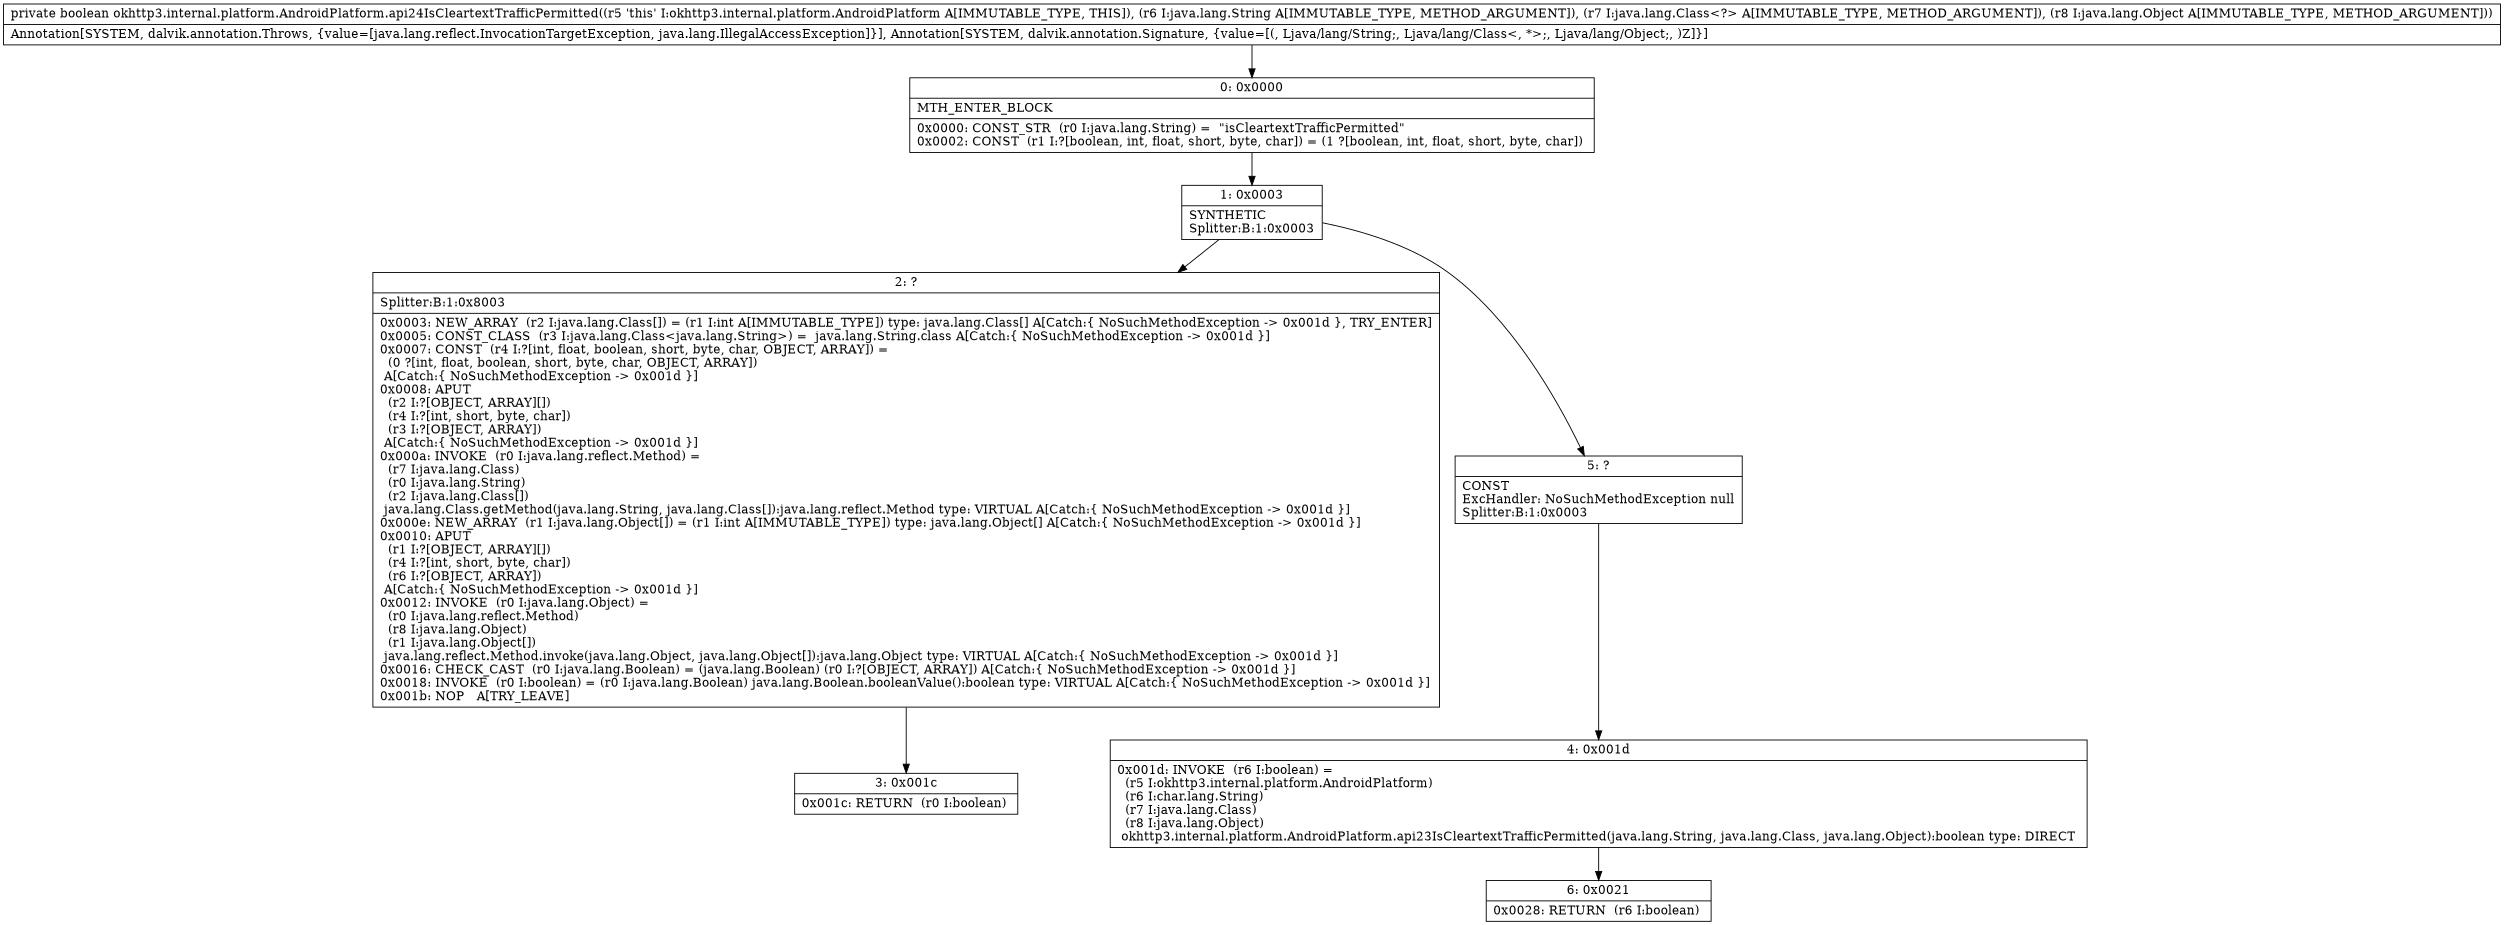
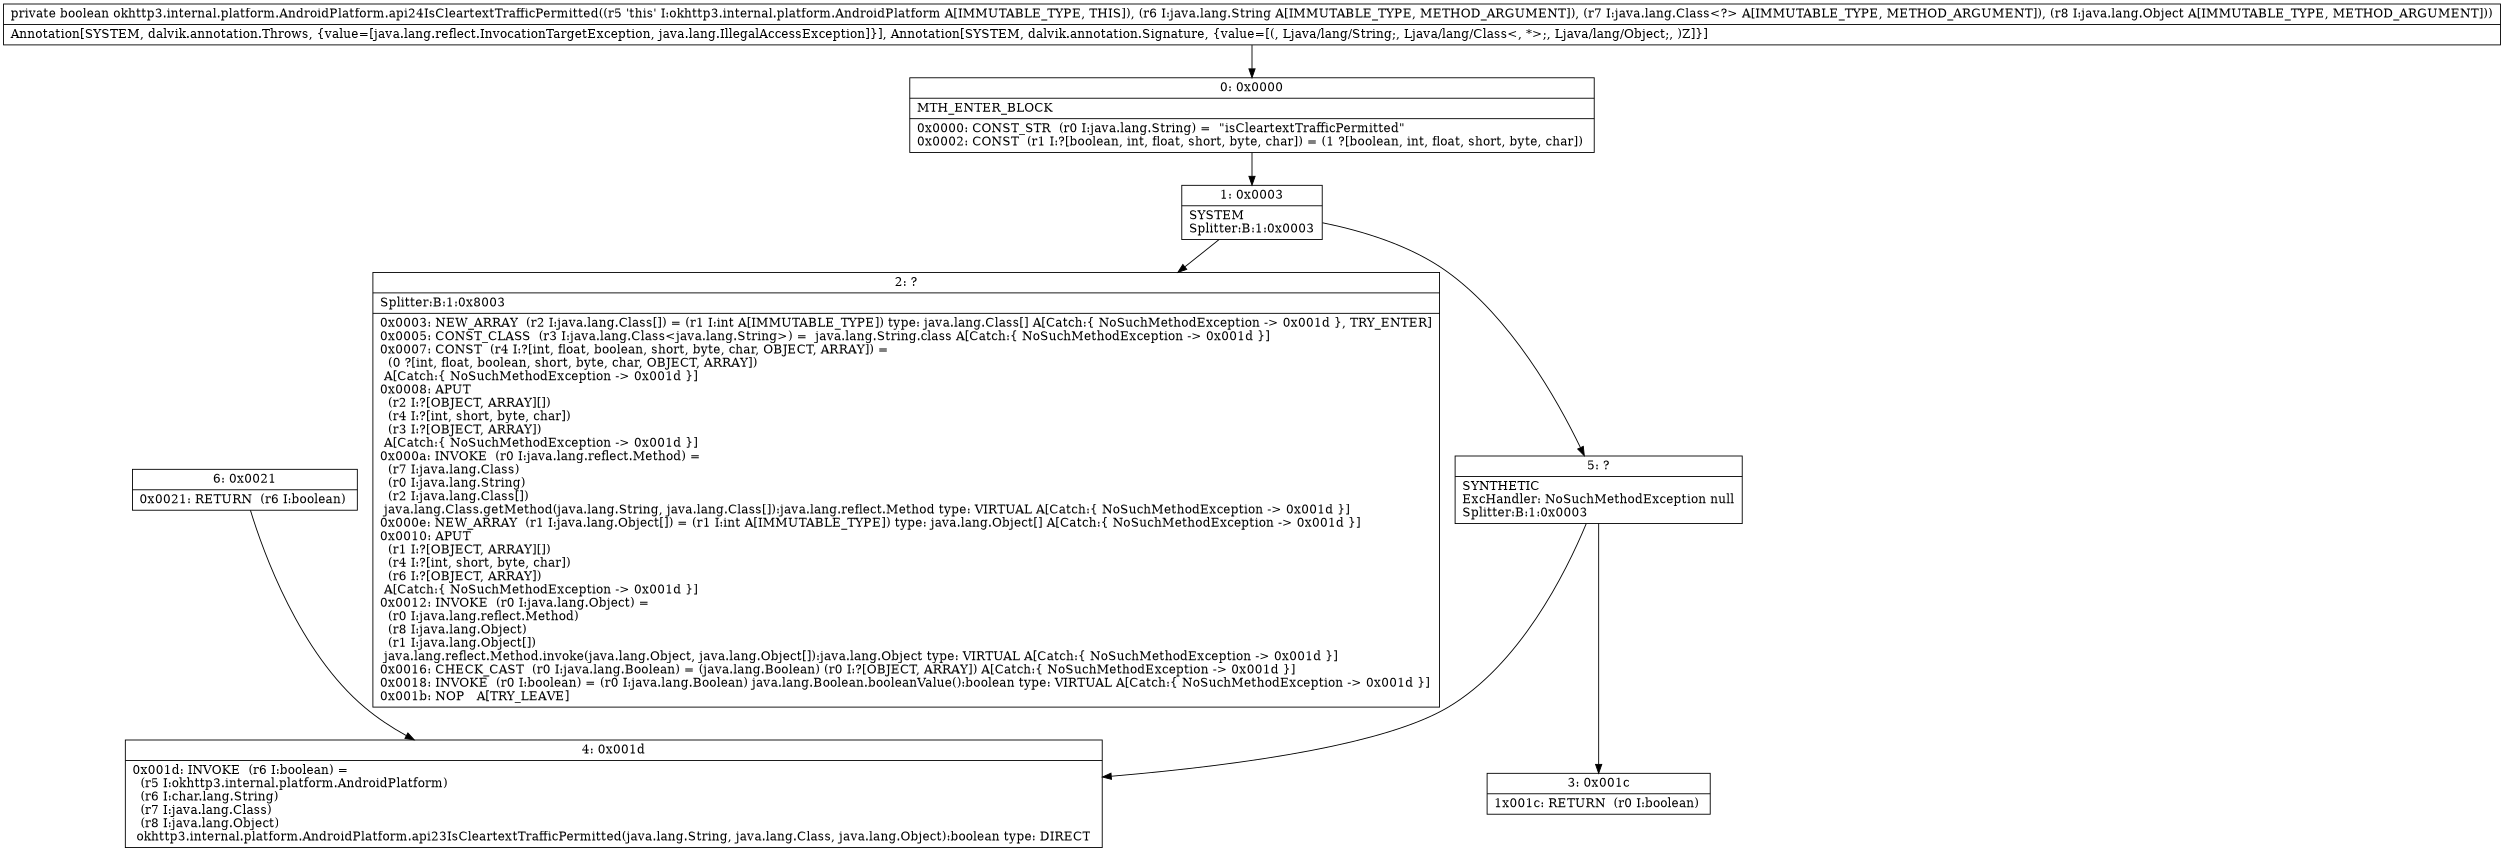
(1228, 216) -> (1217, 216)
(1486, 486) -> (1501, 486)
(906, 736) -> (1599, 644)
(906, 804) -> (1599, 804)
(1599, 859) -> (307, 638)
(1599, 911) -> (245, 500)
